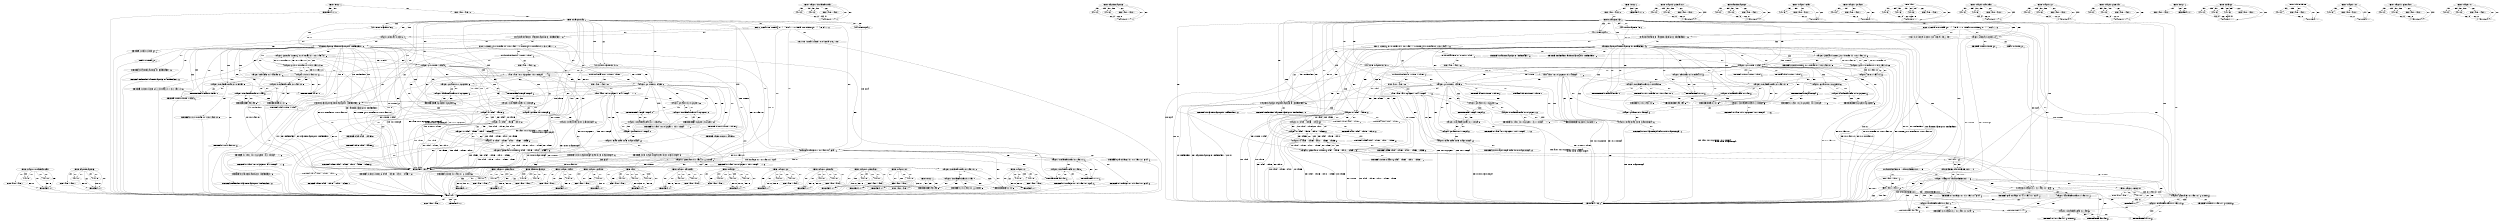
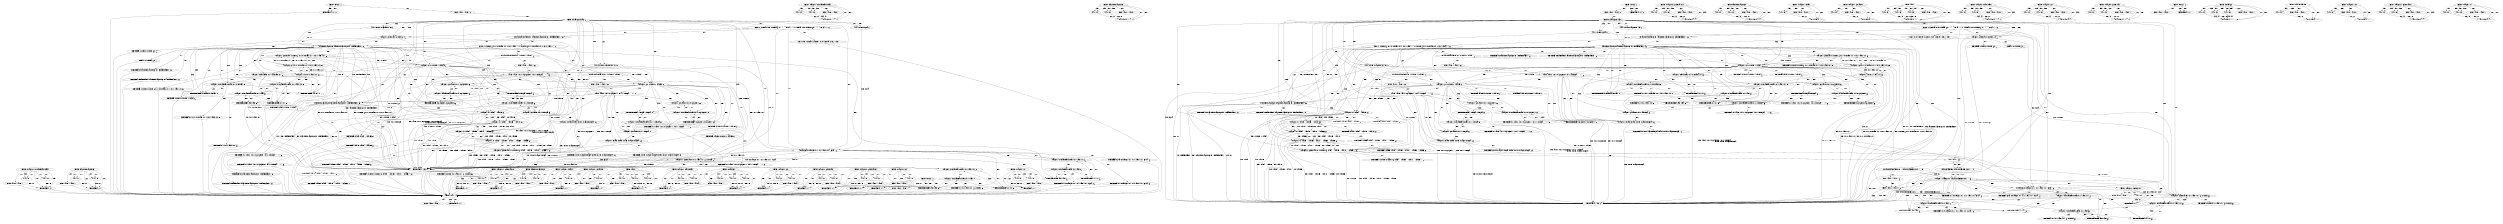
(1937, 174) -> (1937, 174)
